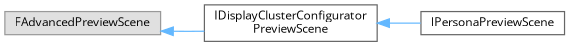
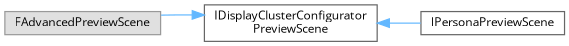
(189, 31) -> (177, 15)
